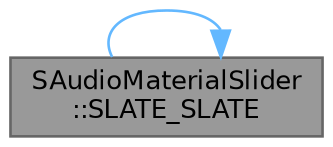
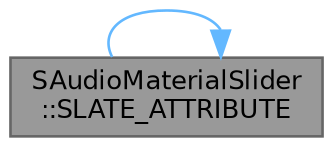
(167, 97) -> (167, 97)
